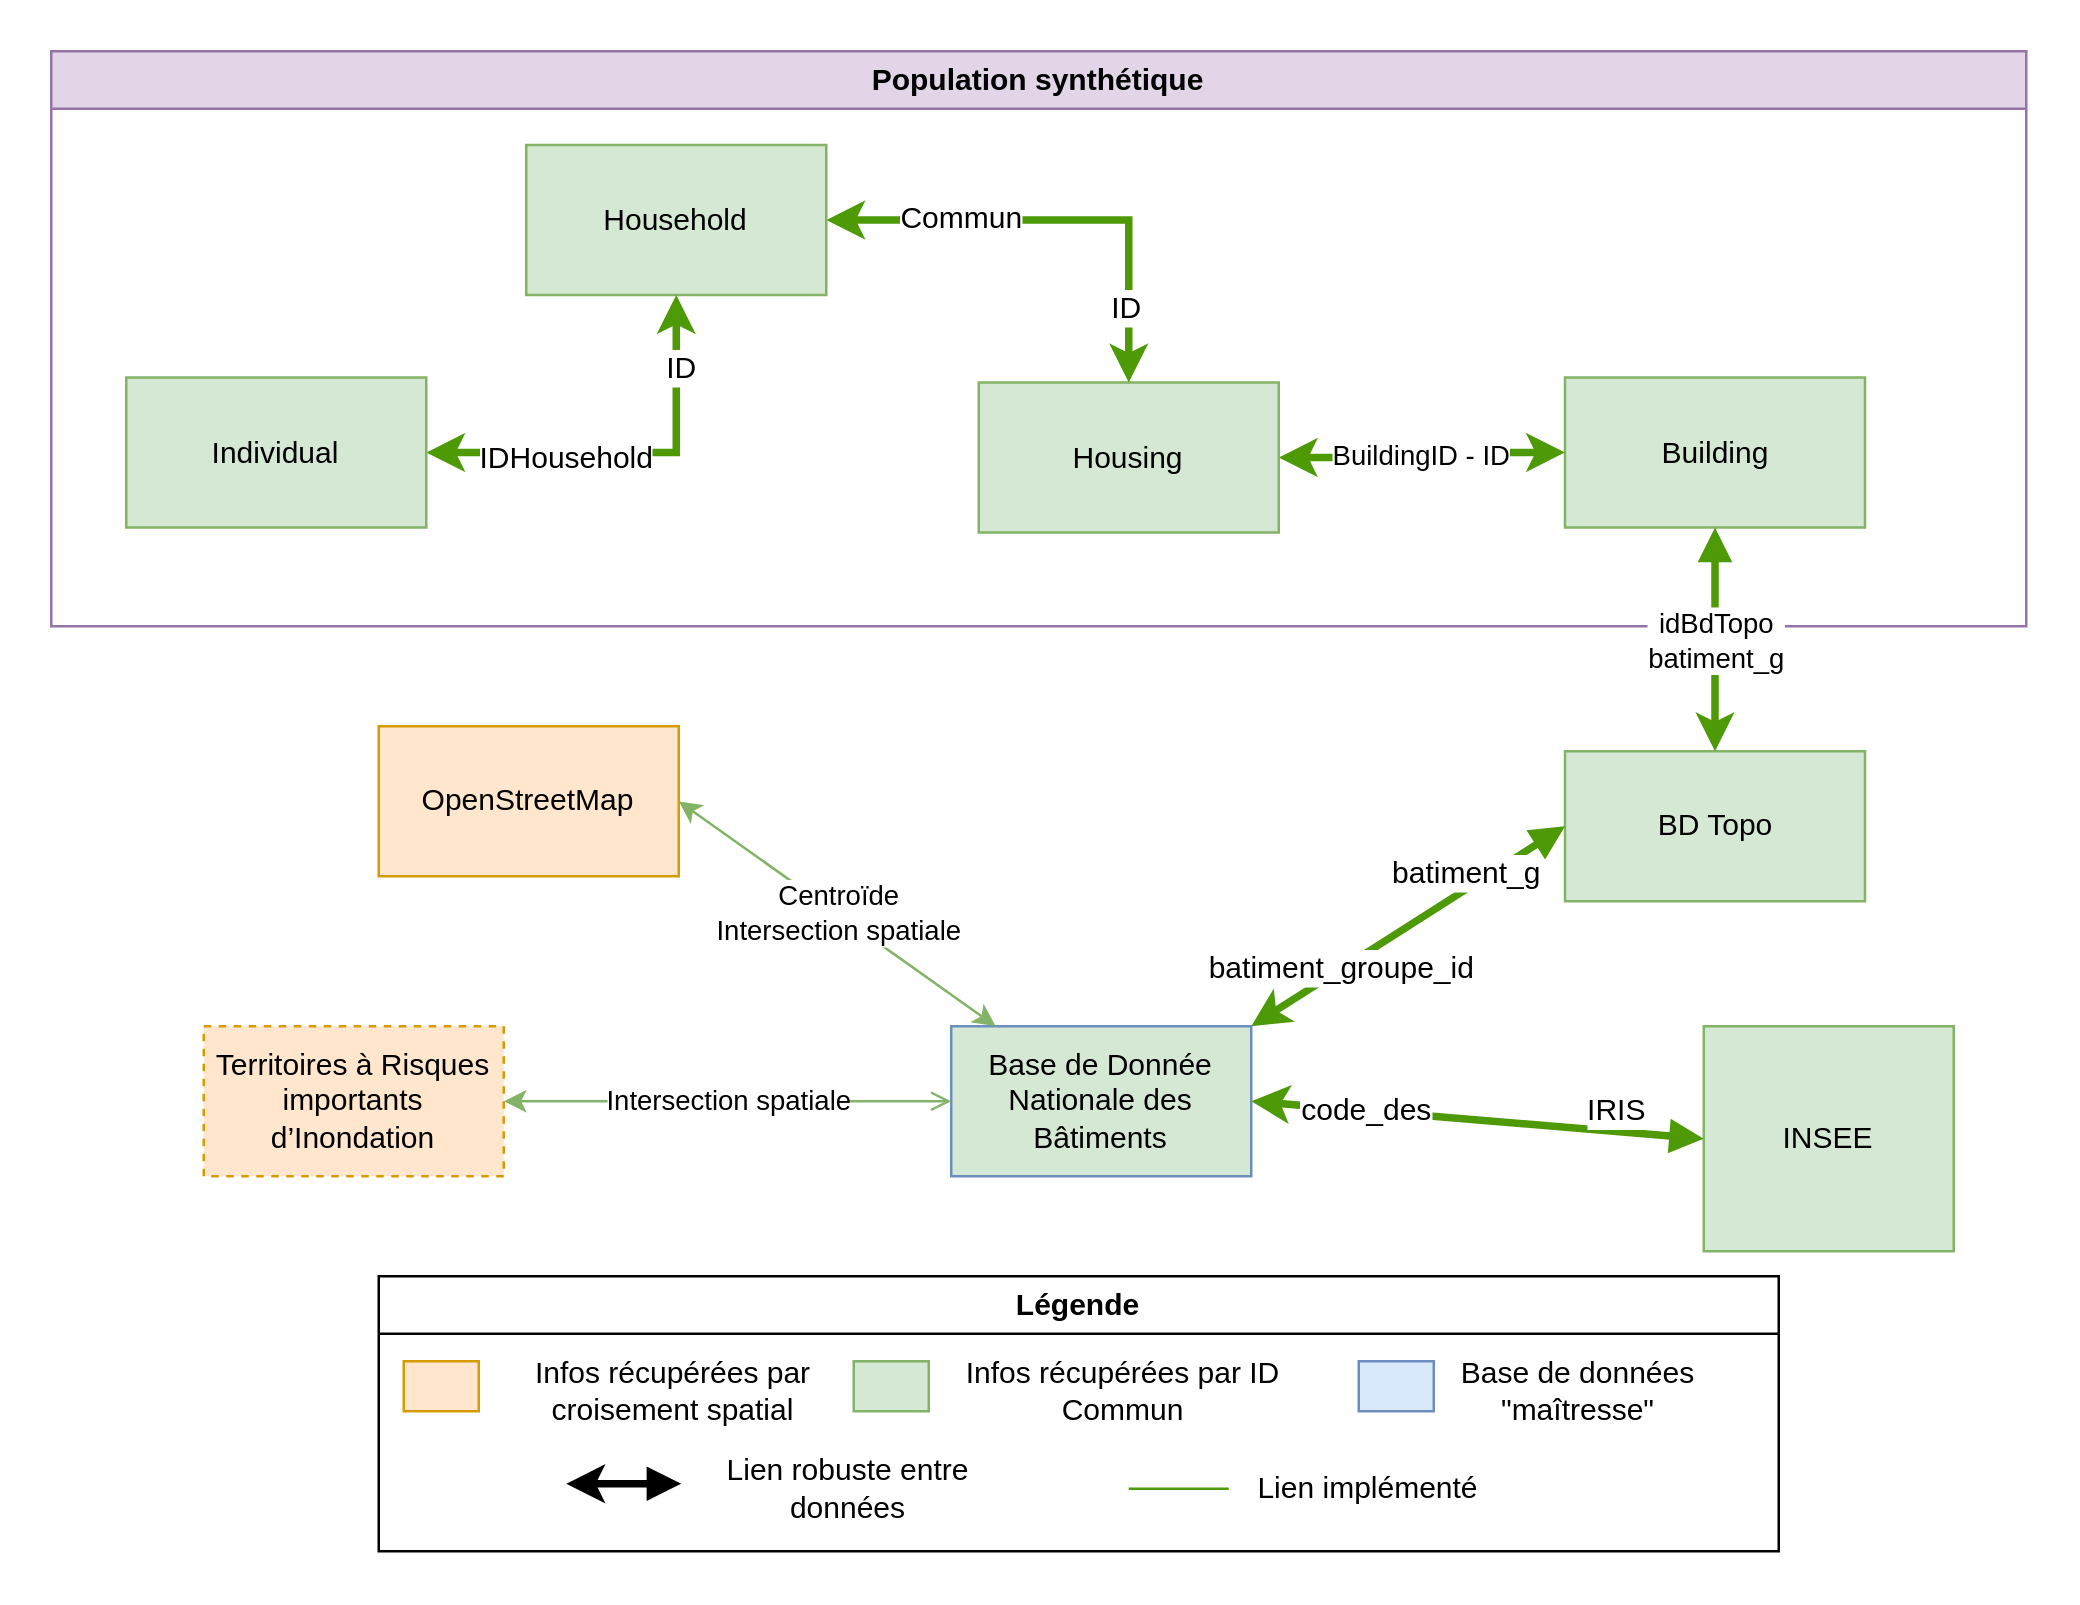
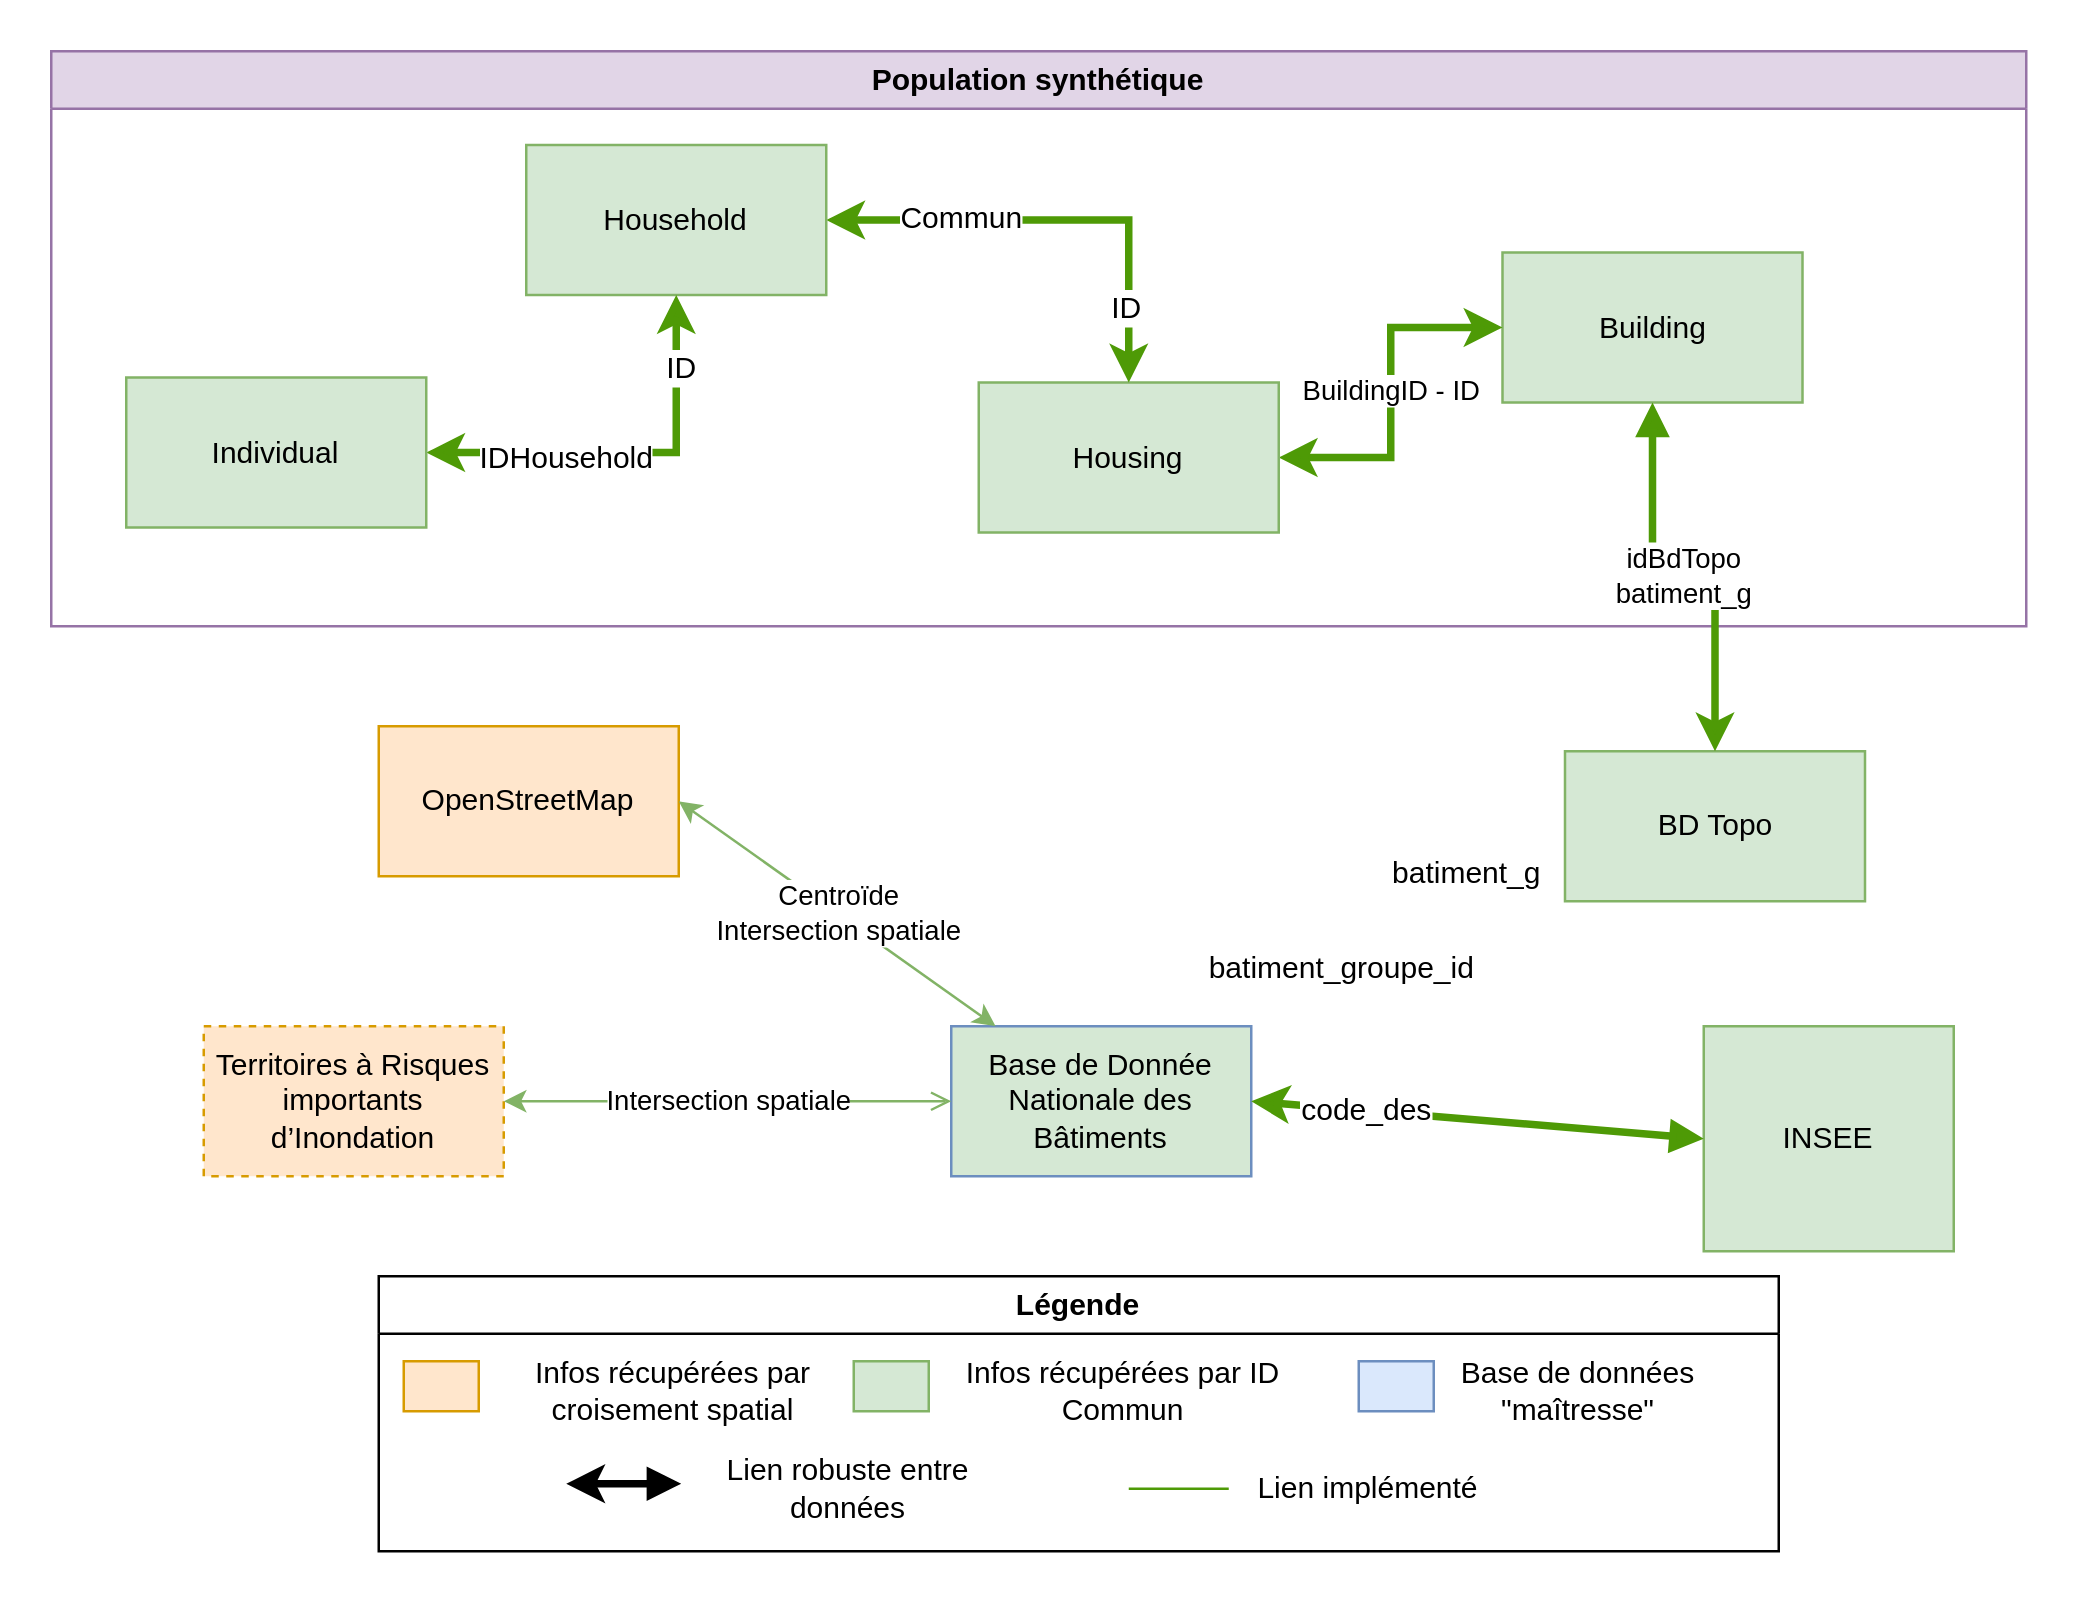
(1715, 453) -> (1653, 328)
(1416, 921) -> none
(1616, 1111) -> none
